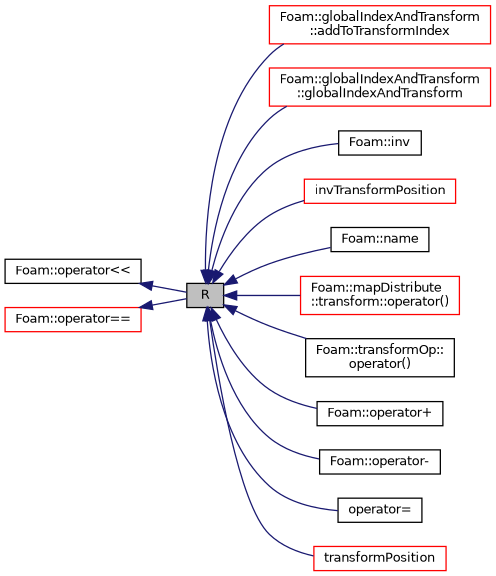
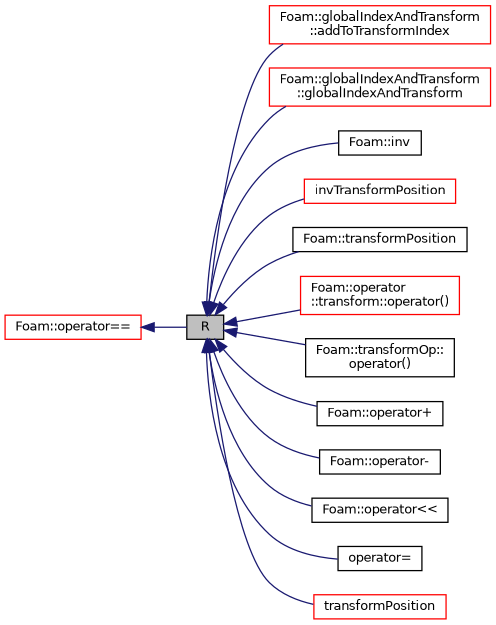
(380, 240) -> (380, 240)
(169, 289) -> (238, 446)
(380, 295) -> (380, 295)
